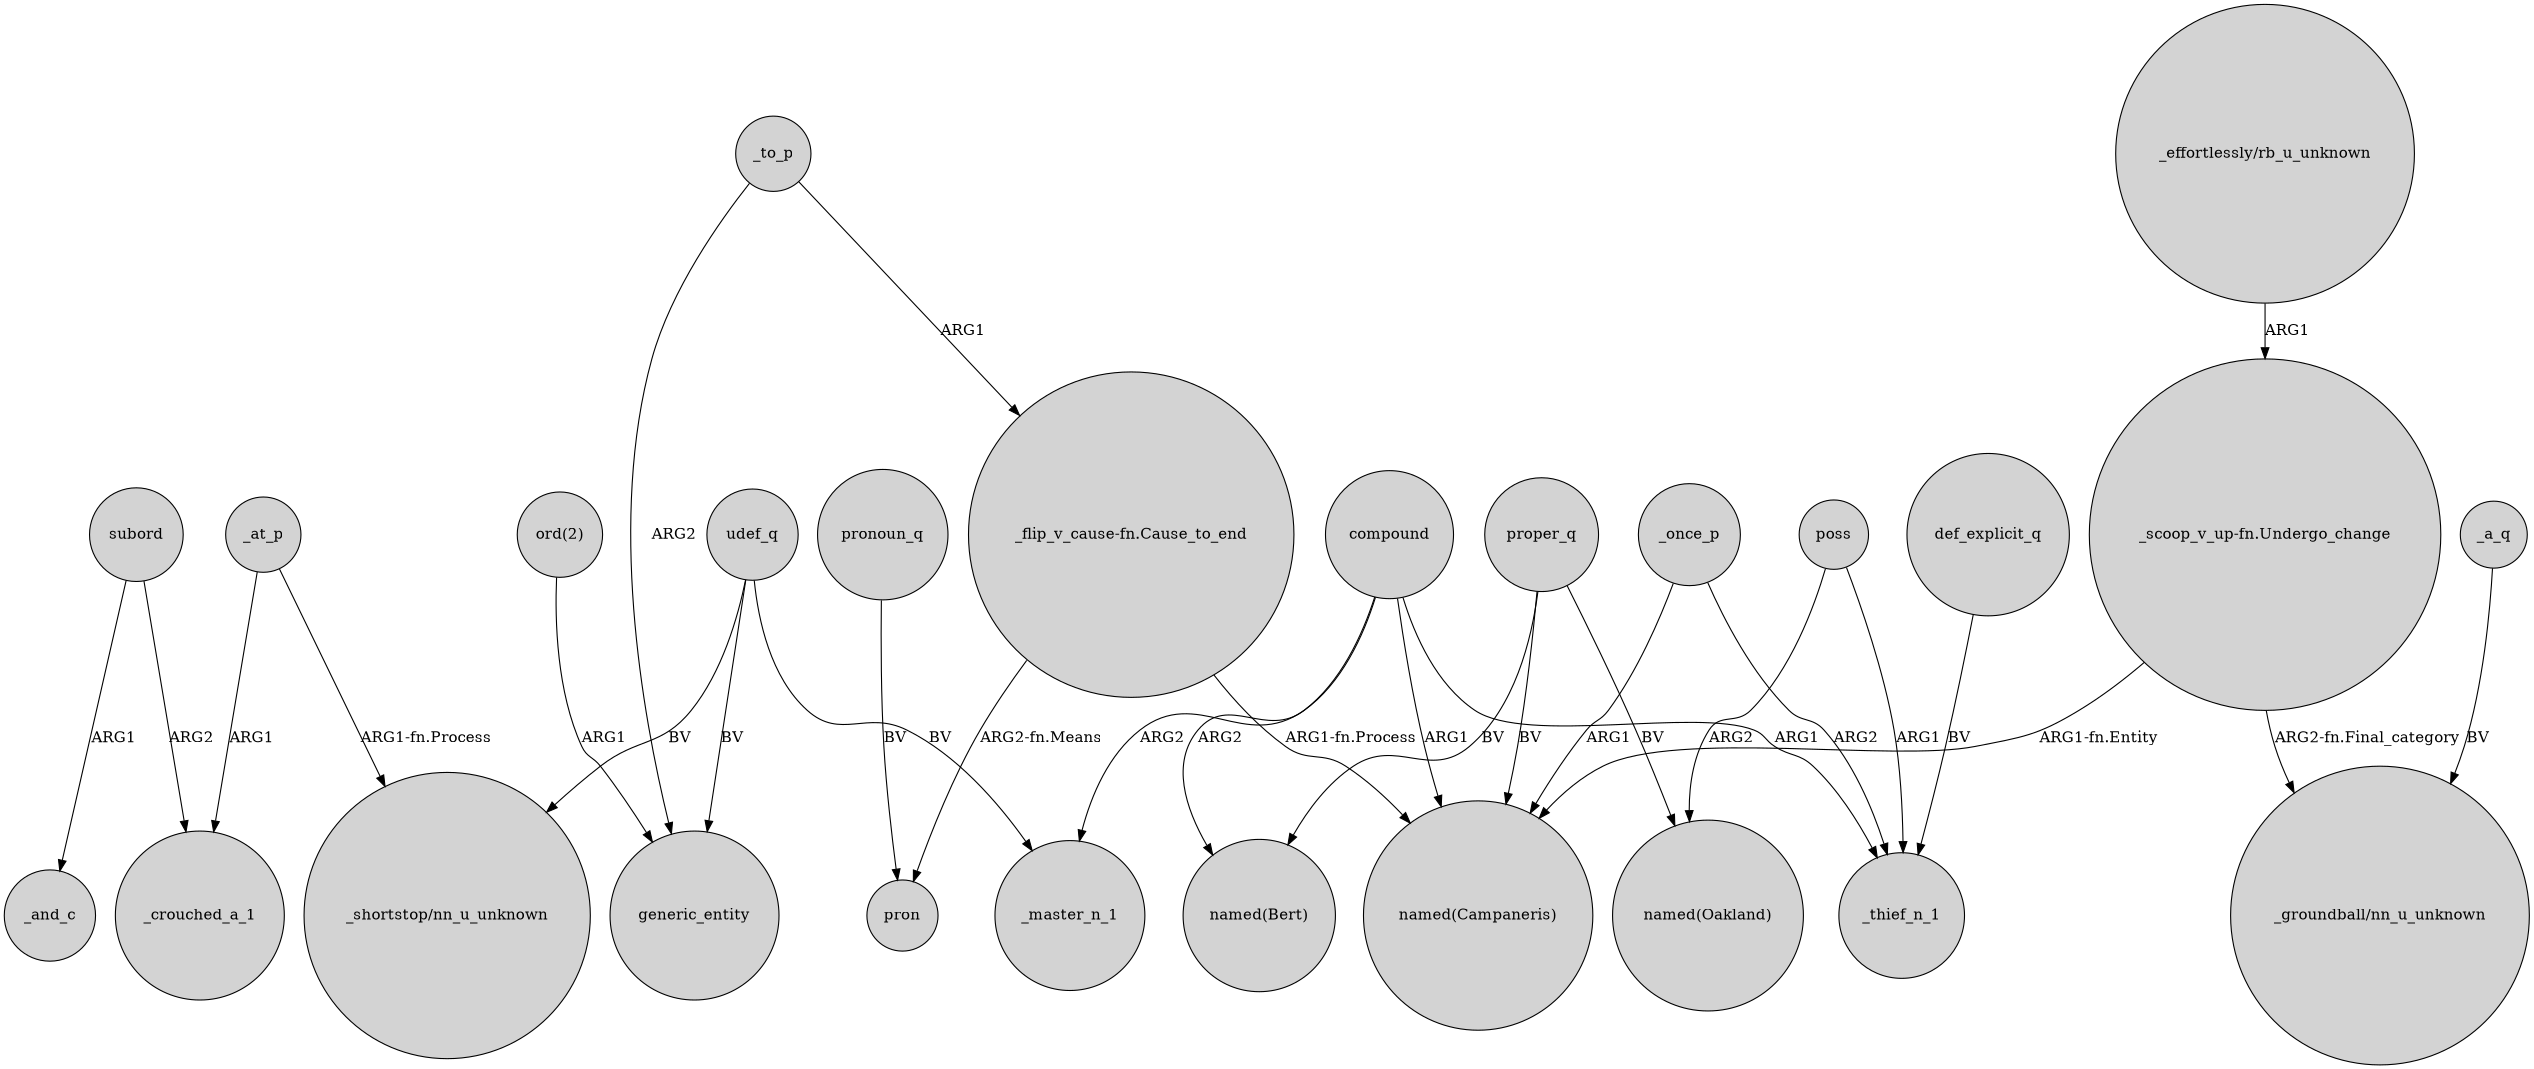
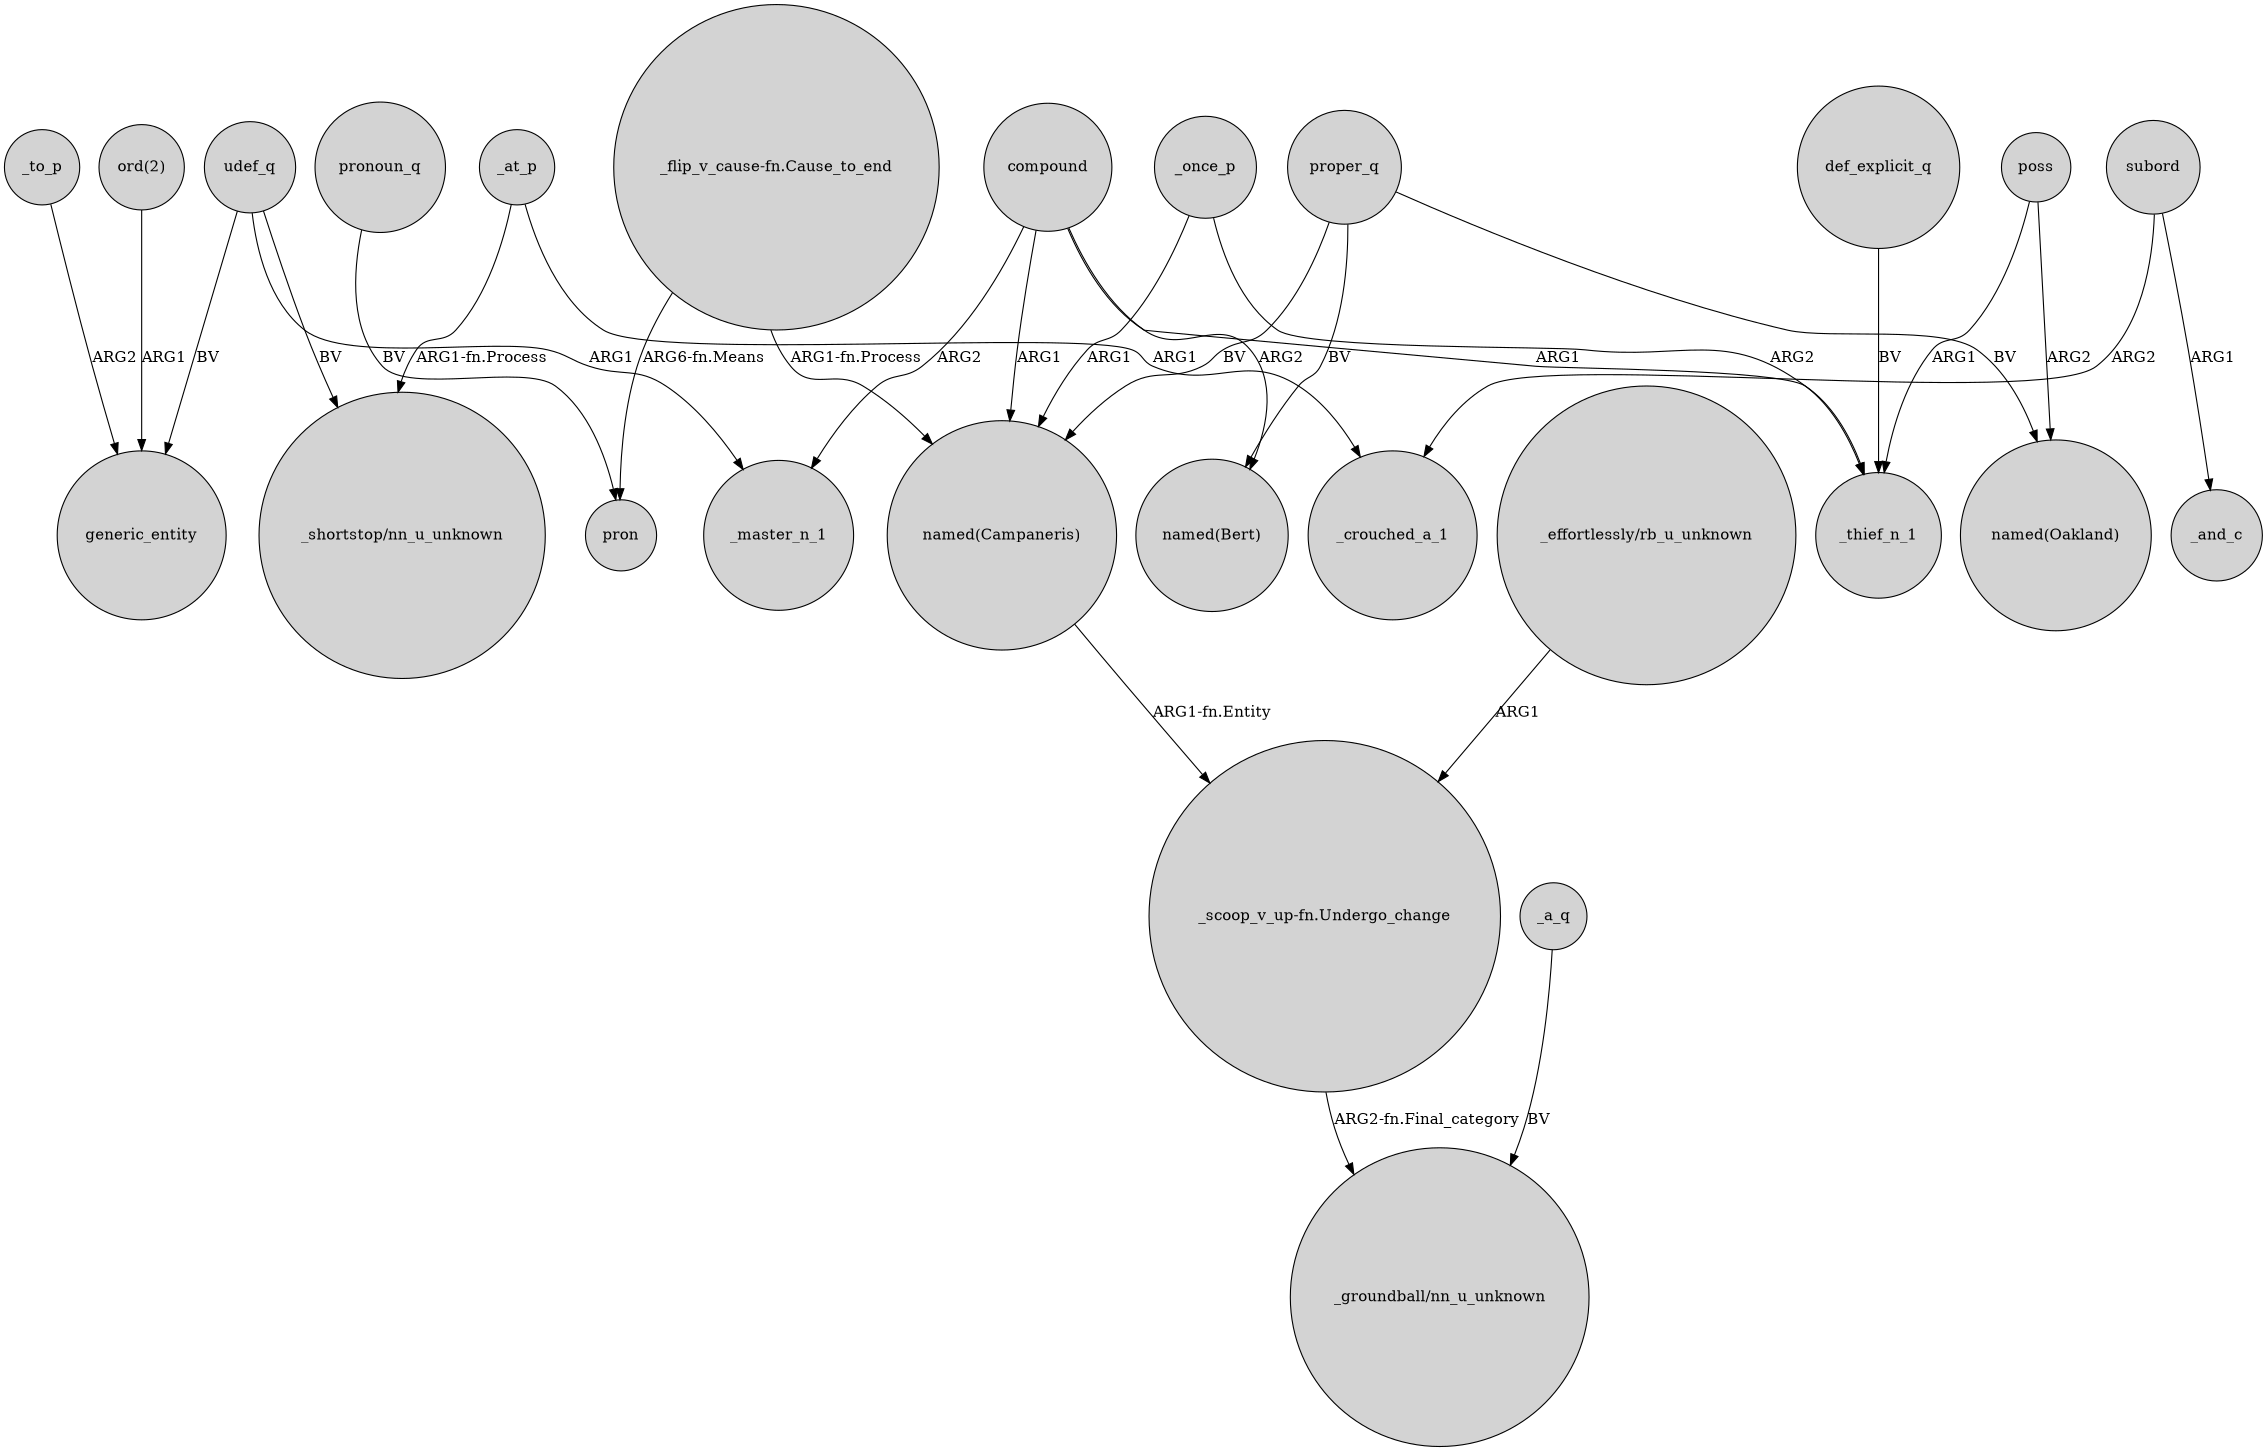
(905, 294) -> none
(940, 738) -> (612, 358)
(1041, 738) -> (704, 358)
(1848, 750) -> (1138, 700)
